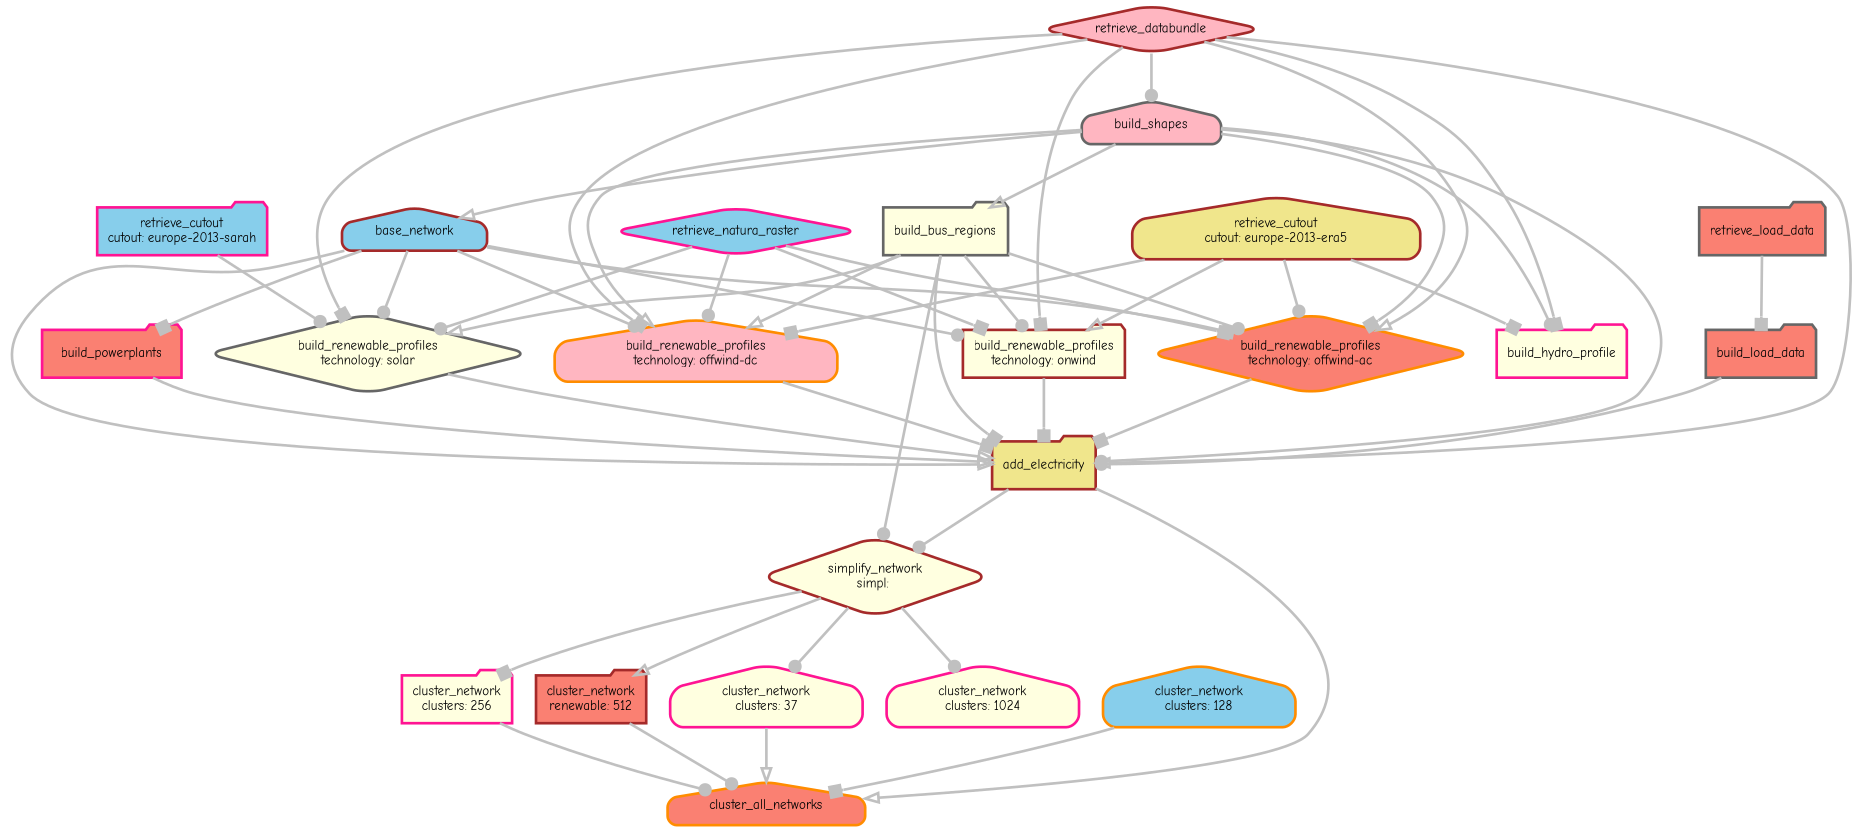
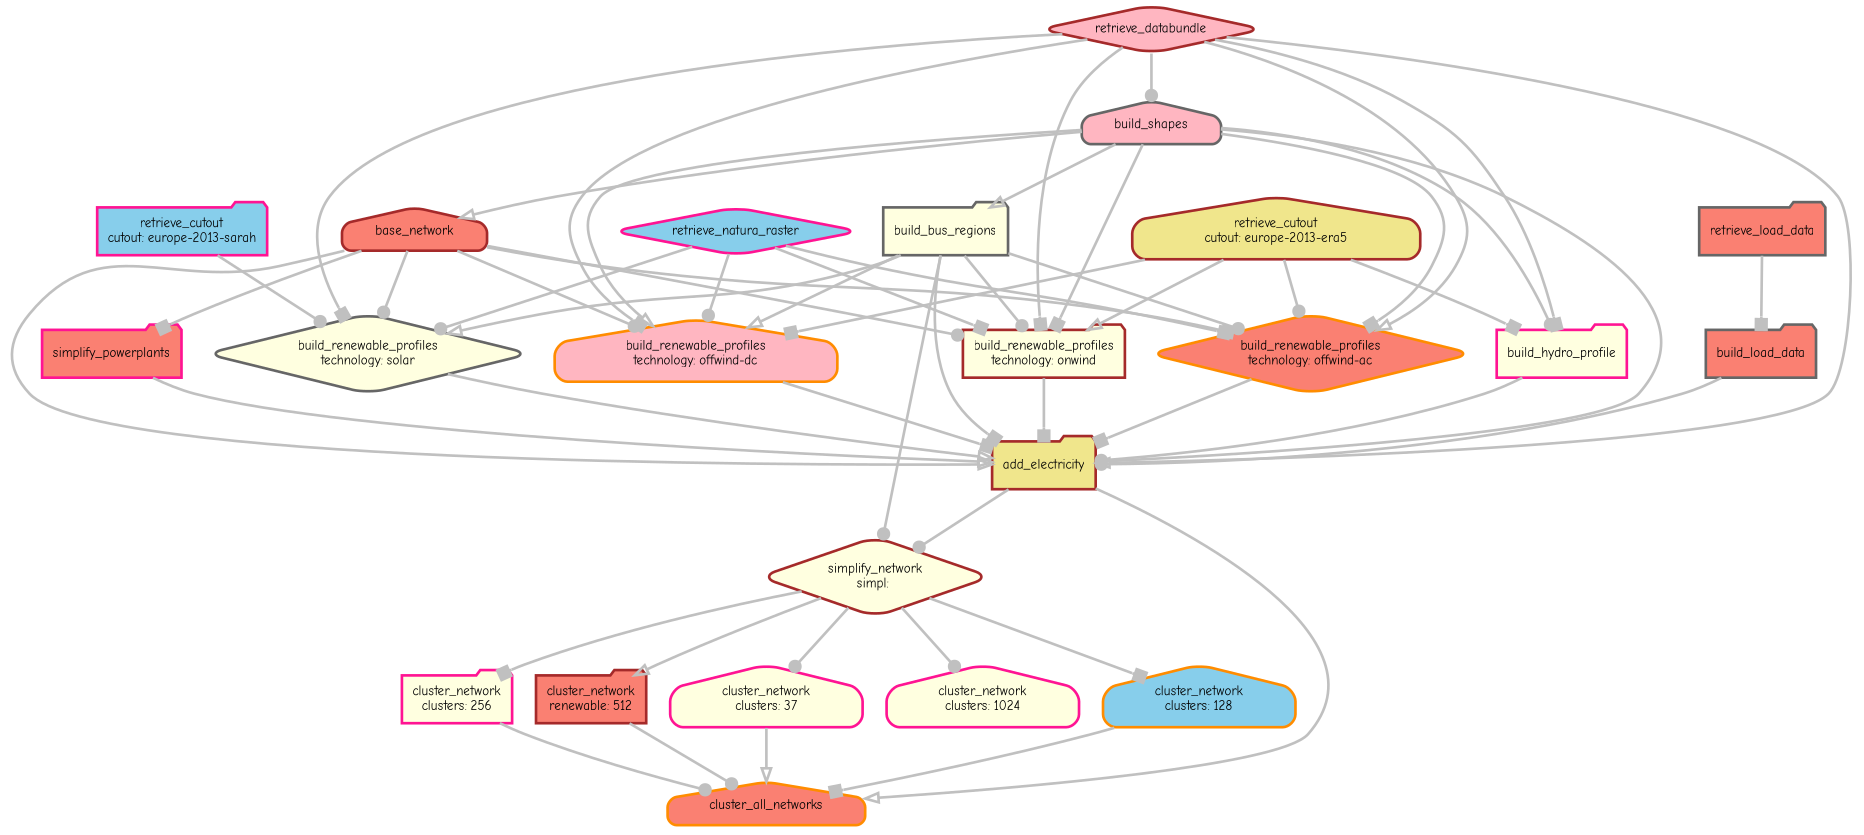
(415, 231) -> (415, 231)
none -> (1102, 231)
(112, 354) -> (112, 354)
none -> (1318, 433)
none -> (1031, 636)
